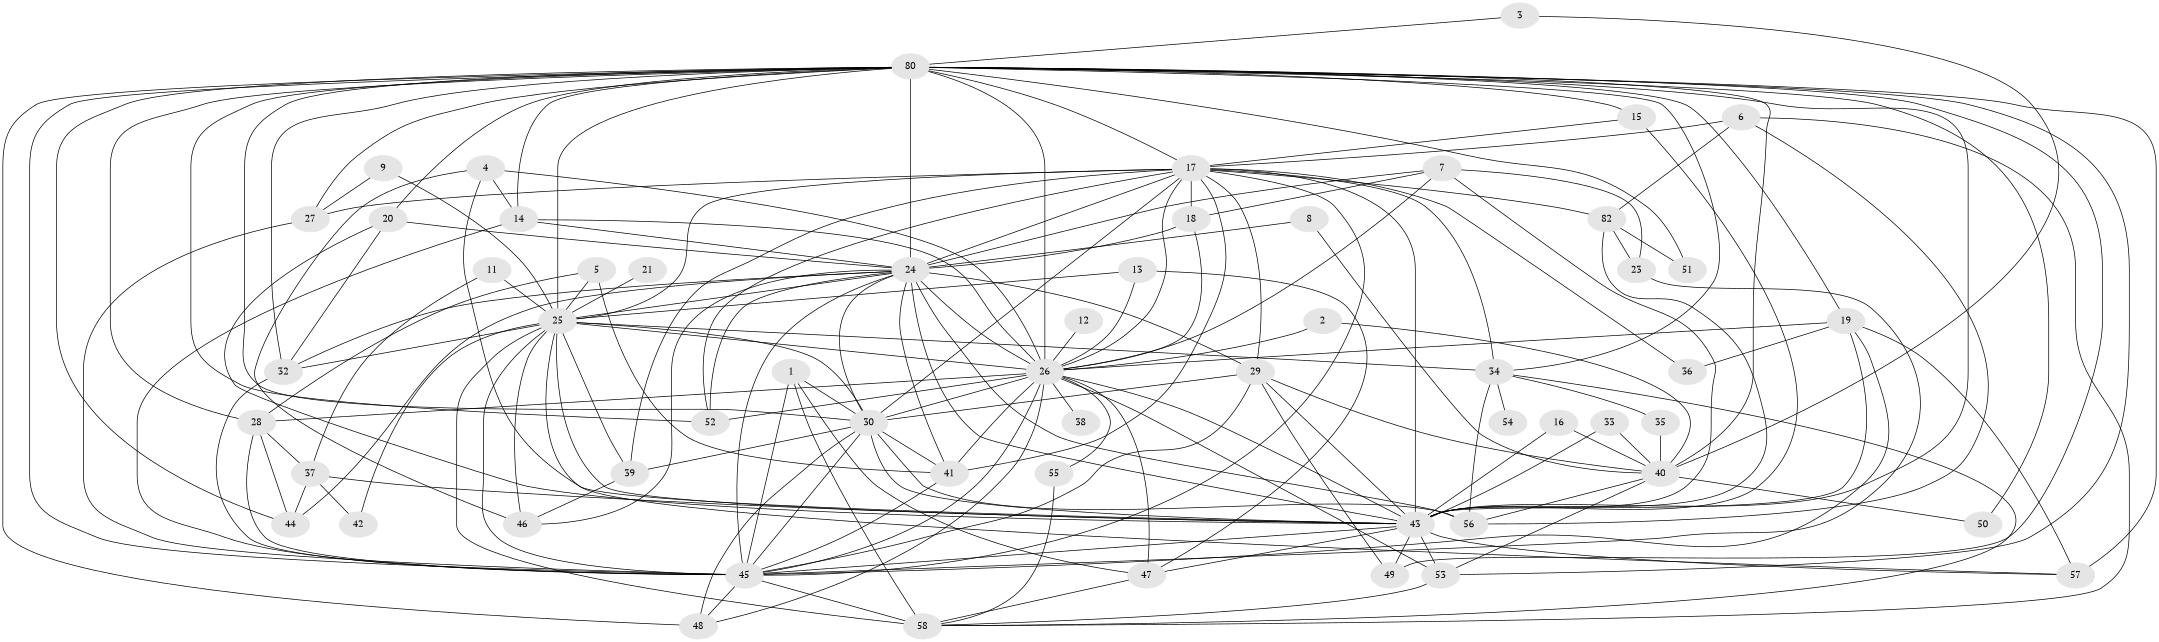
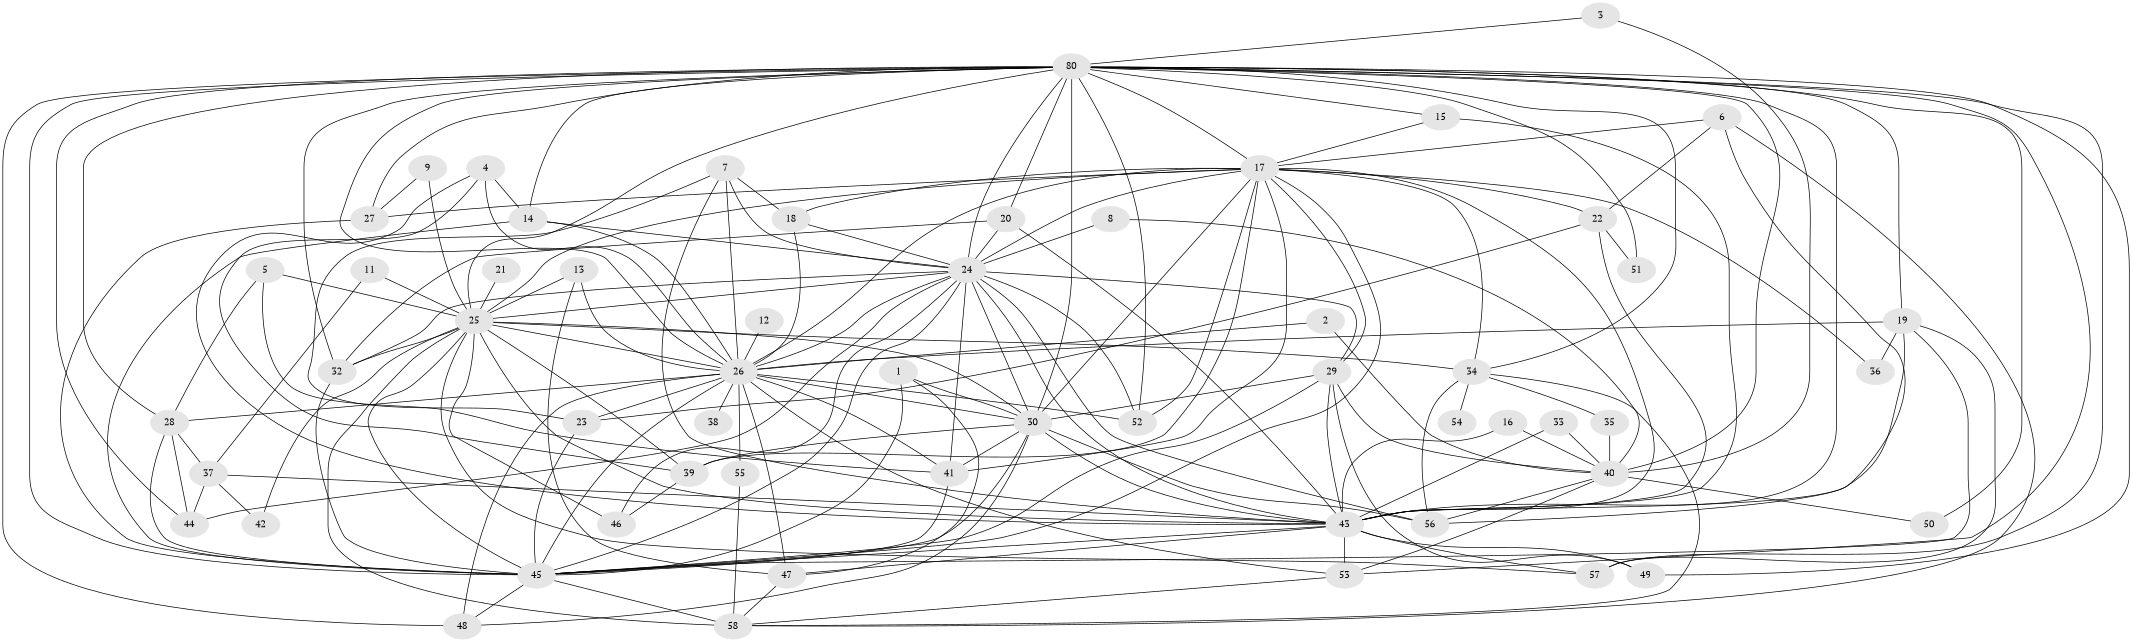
(1607, 219) -> (1598, 219)
(256, 365) -> (271, 386)
(1237, 434) -> (660, 397)
(848, 503) -> none
